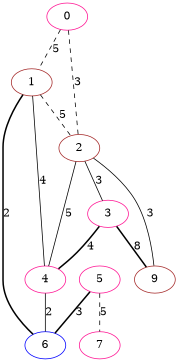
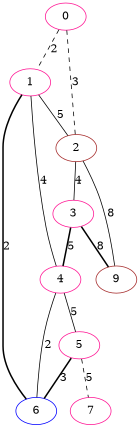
(56, 49) -> (54, 49)
(32, 82) -> (30, 82)
(56, 115) -> (53, 115)
(99, 181) -> (79, 181)
(62, 214) -> (70, 312)
(150, 214) -> (111, 214)
(91, 247) -> (71, 247)
